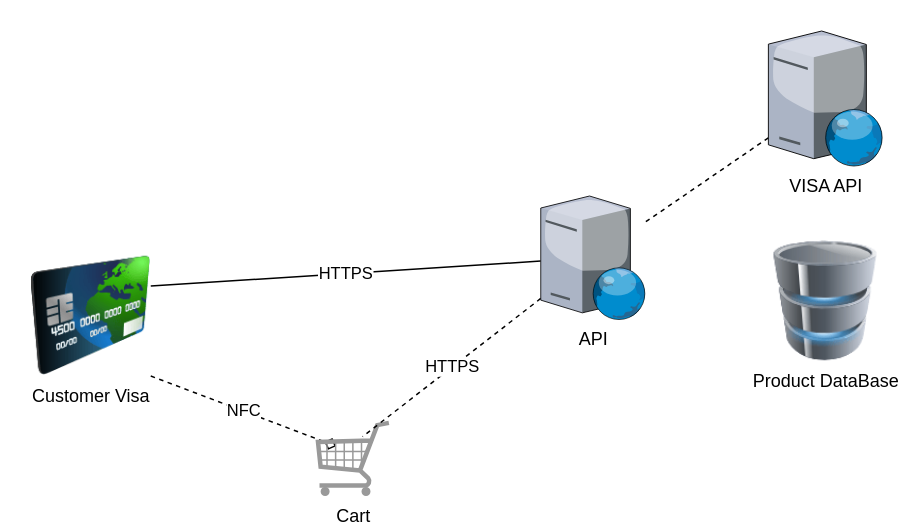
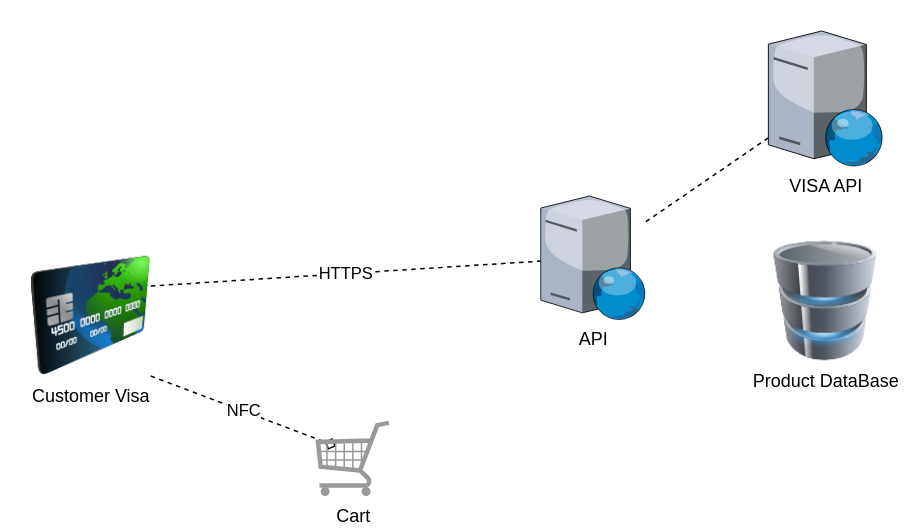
(236, 280) -> (236, 280)
(461, 360) -> none
